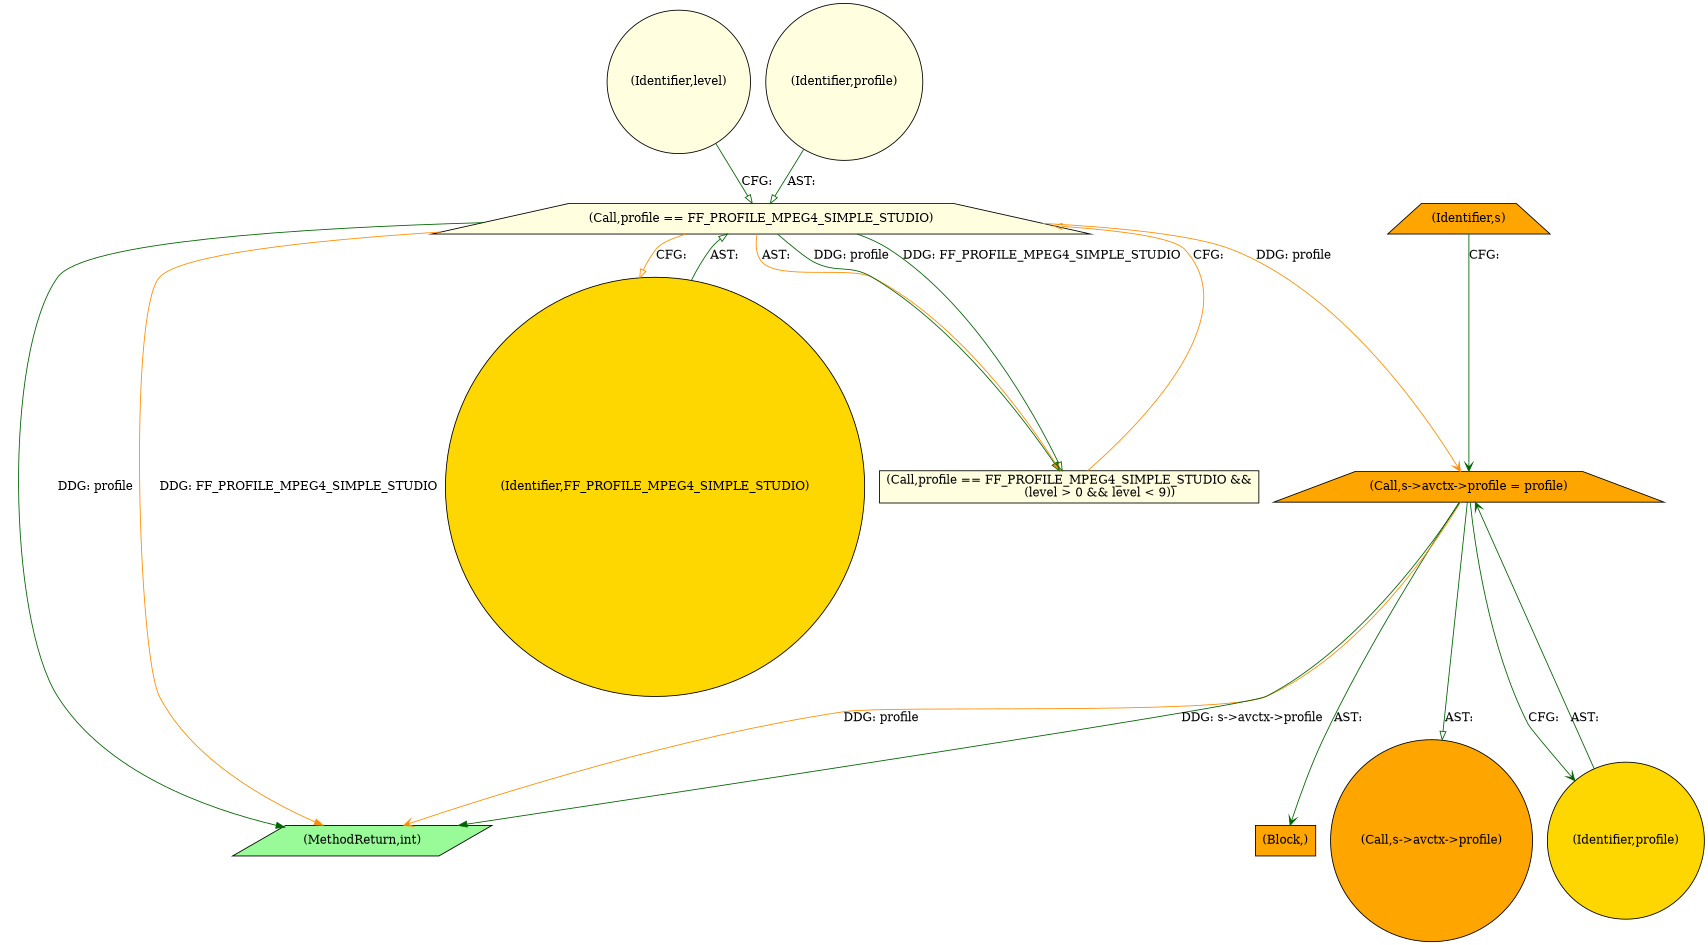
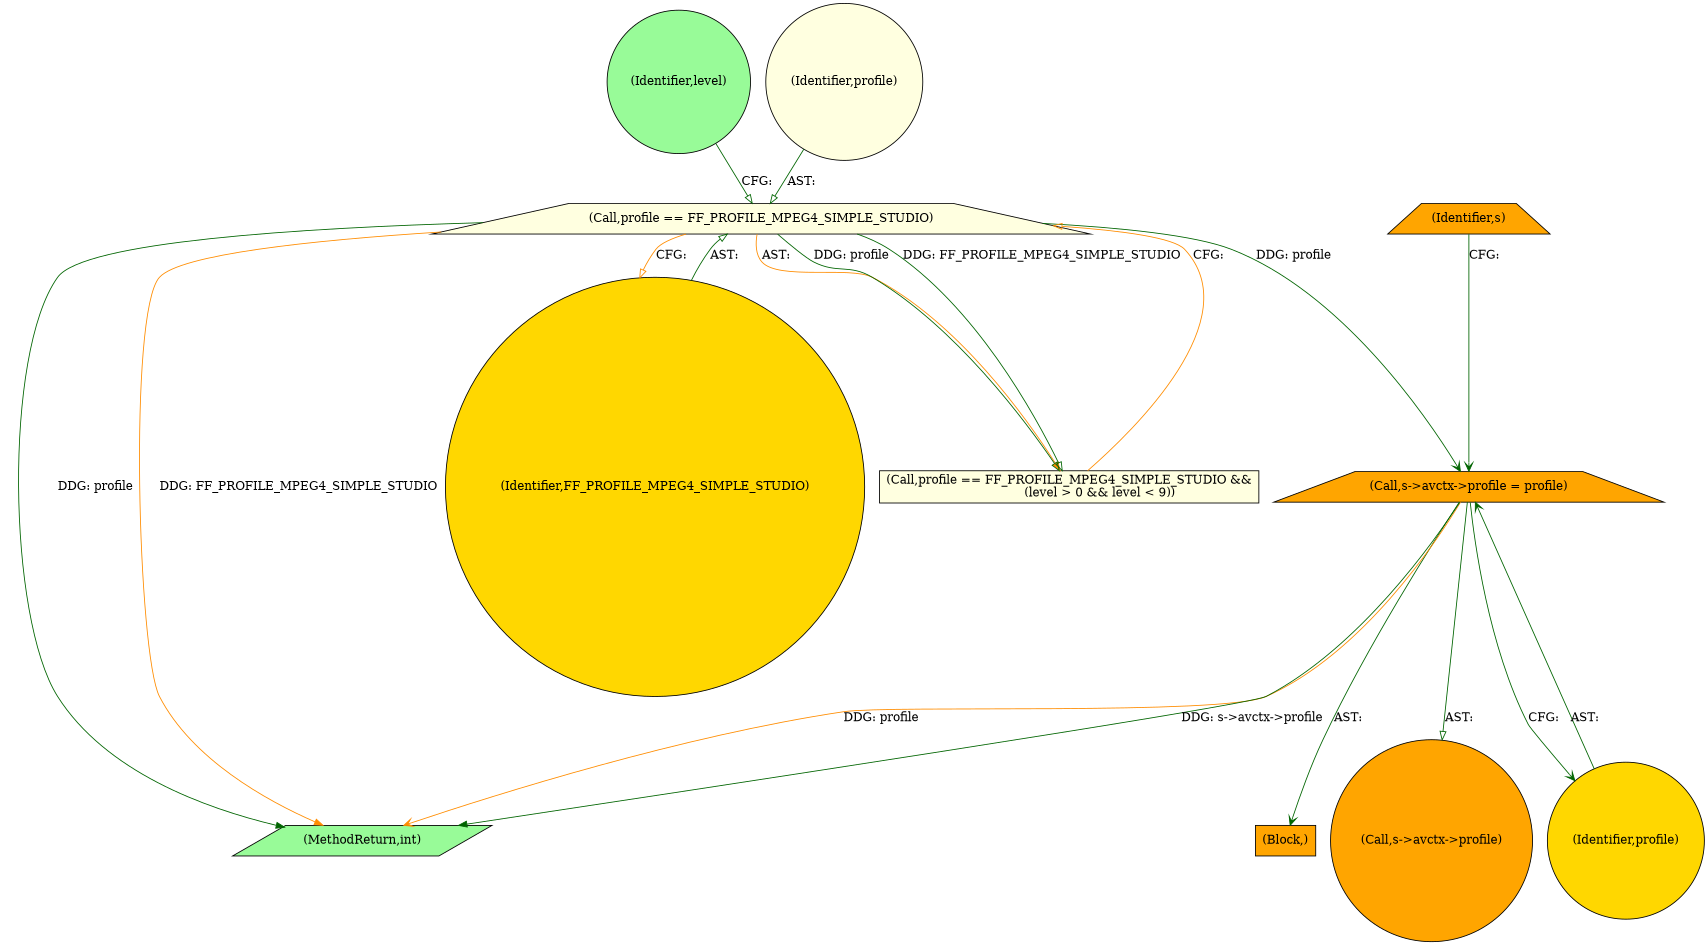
(679, 82) -> (679, 82)
(1286, 279) -> (1286, 279)
